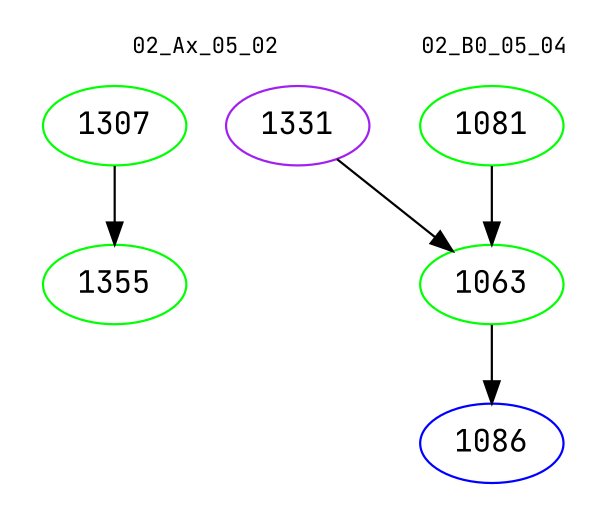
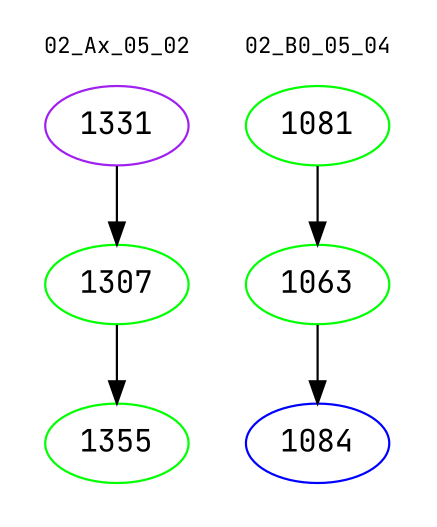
(371, 186) -> (117, 194)
(492, 443) -> (318, 443)
